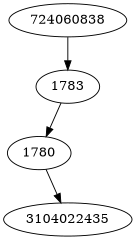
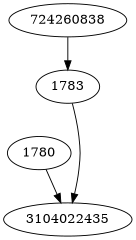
(68, 20) -> (68, 20)
(56, 115) -> (80, 148)
